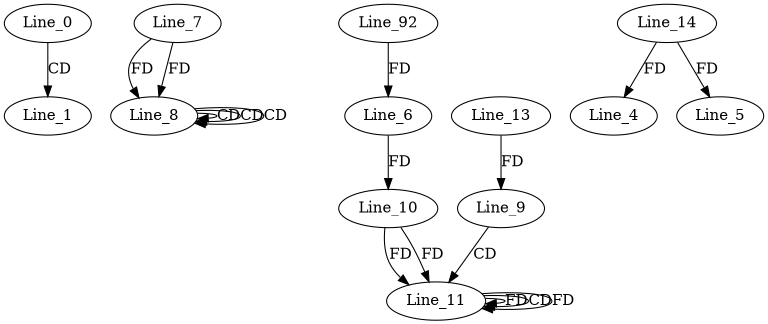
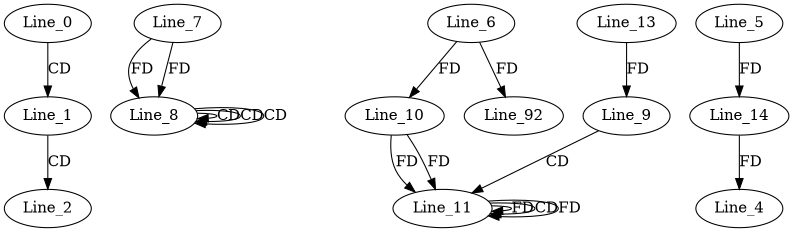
(388, 64) -> (490, 65)
(691, 65) -> (739, 64)
none -> (48, 209)
